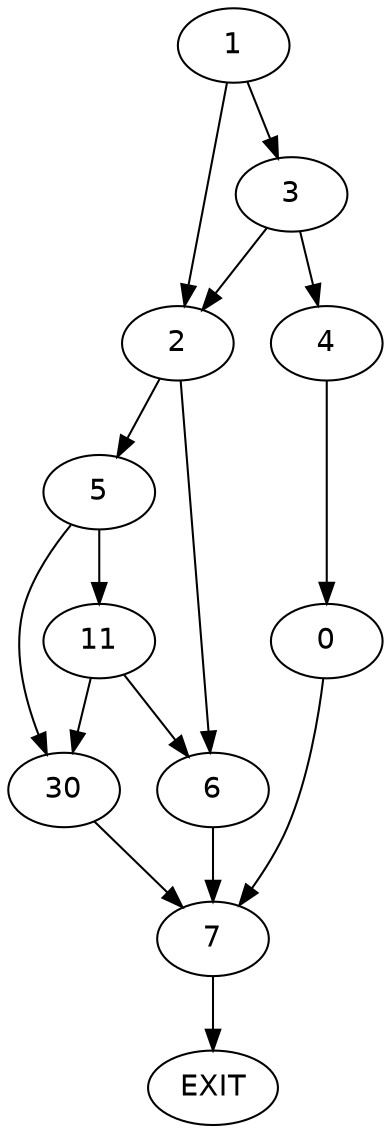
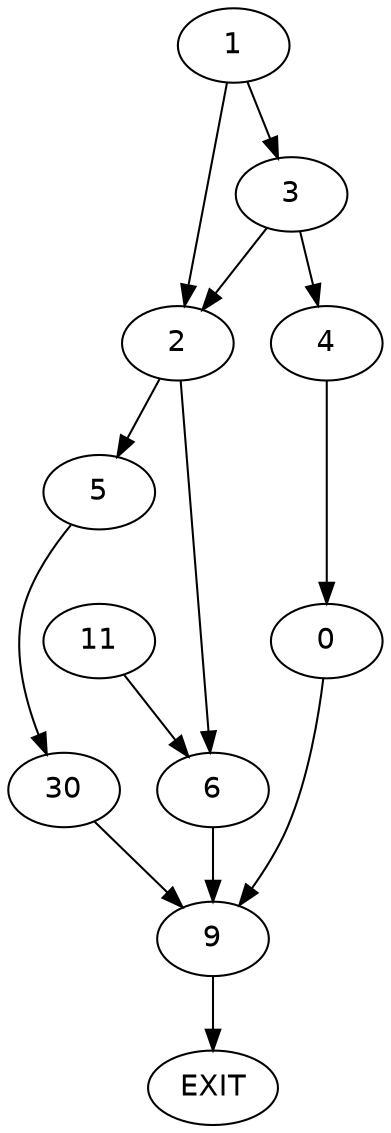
(99, 557) -> none
(84, 705) -> none
(213, 939) -> (213, 939)
